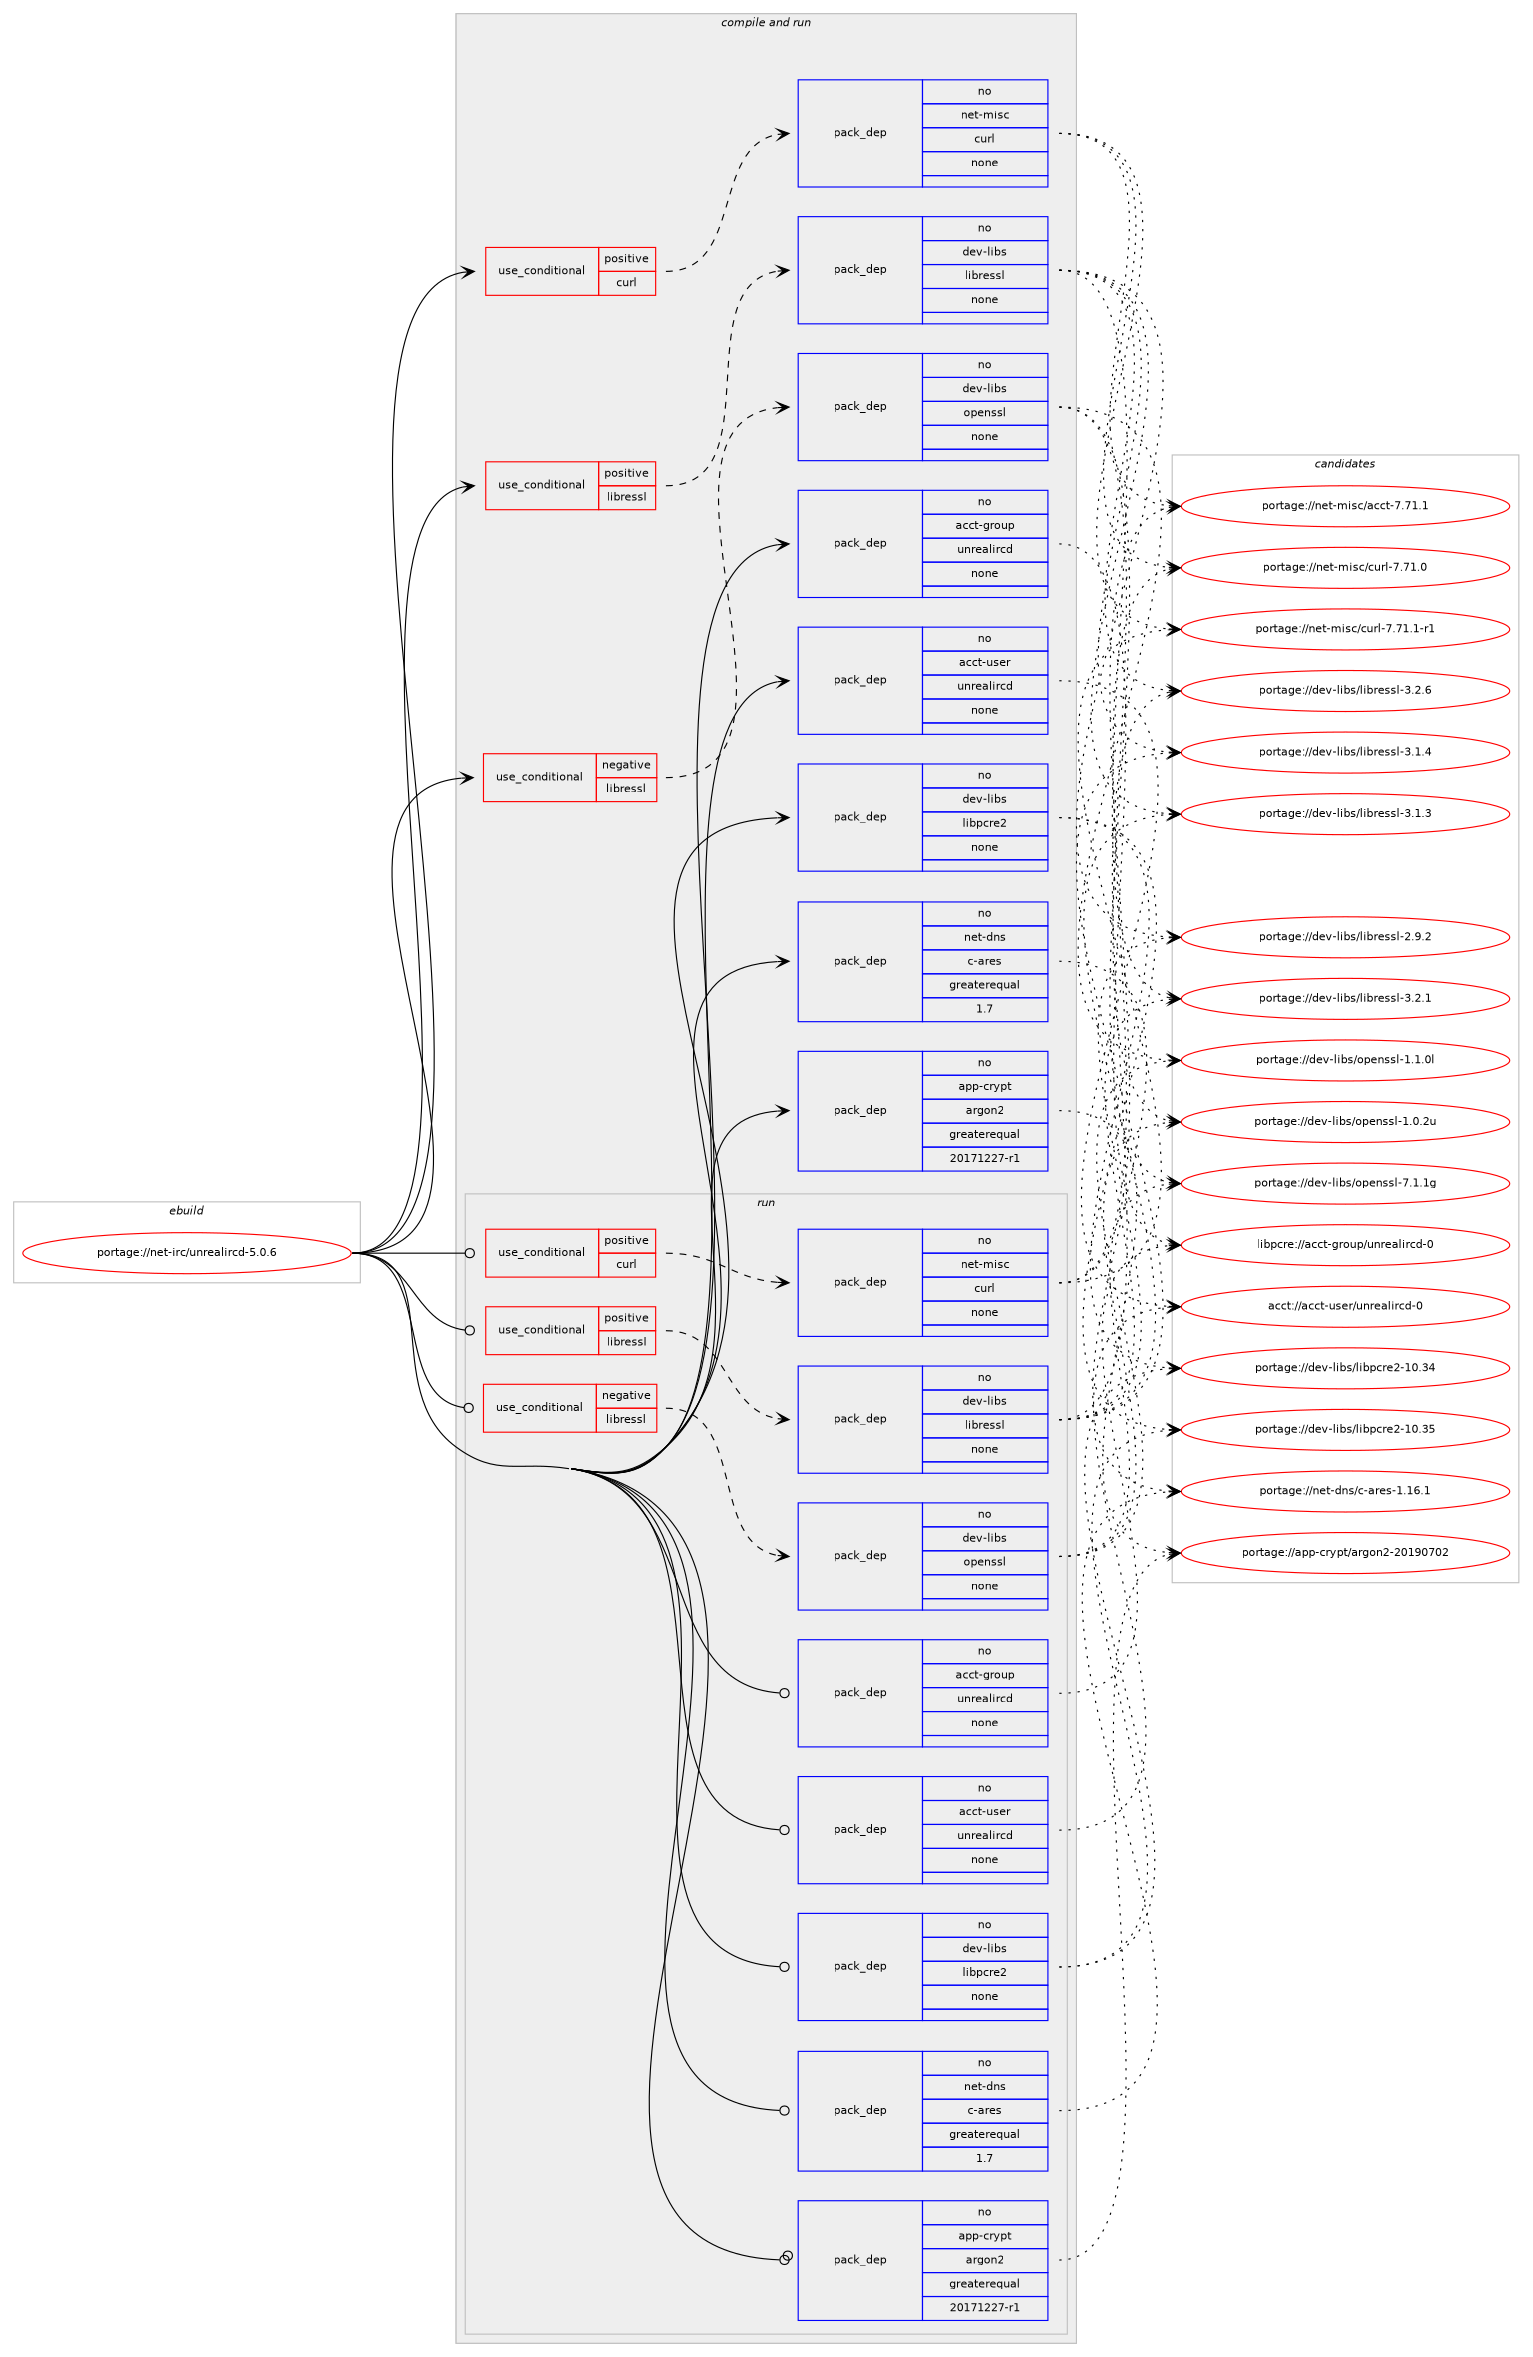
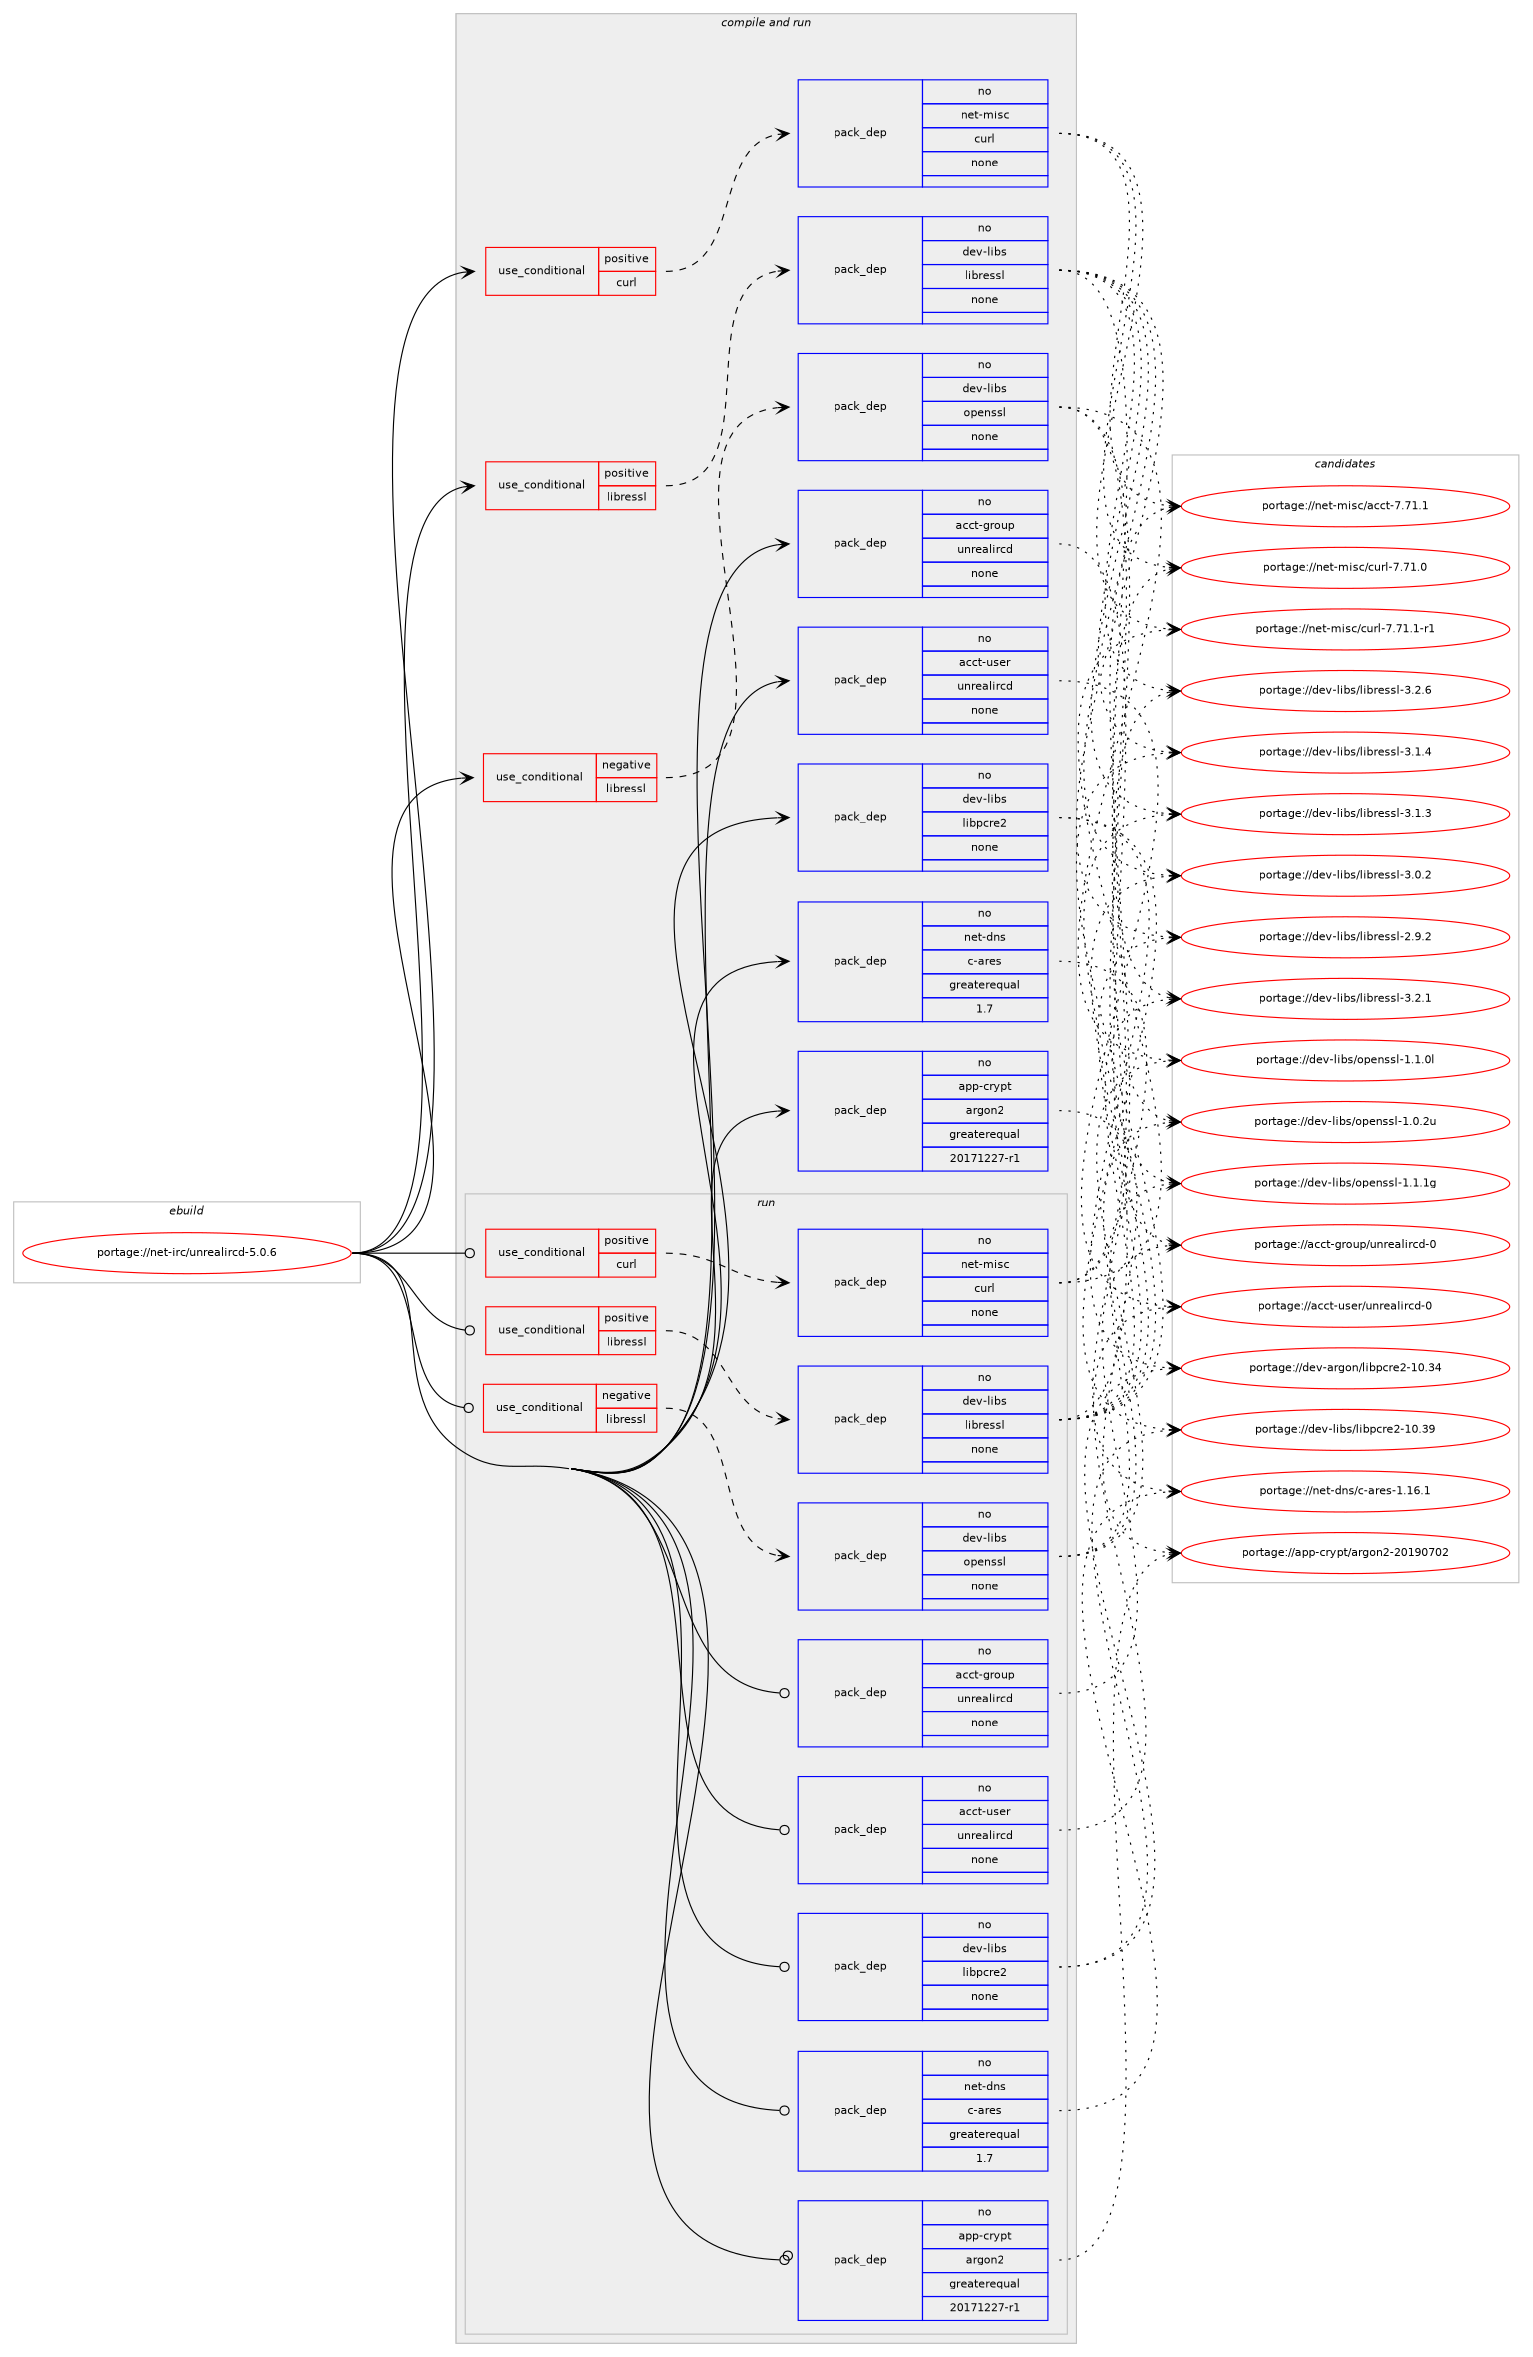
none -> (1346, 876)
(1346, 1184) -> (1346, 1184)
(1346, 1245) -> (1346, 1245)
(1346, 1307) -> (1346, 1307)
(1346, 1368) -> (1346, 1368)
(1346, 1430) -> (1346, 1430)
